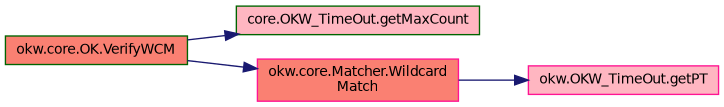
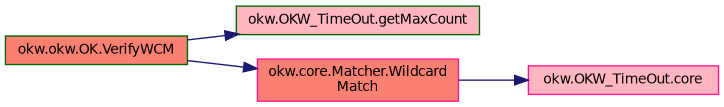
(358, 20) -> (358, 20)
(96, 50) -> (96, 50)
(623, 80) -> (623, 80)
